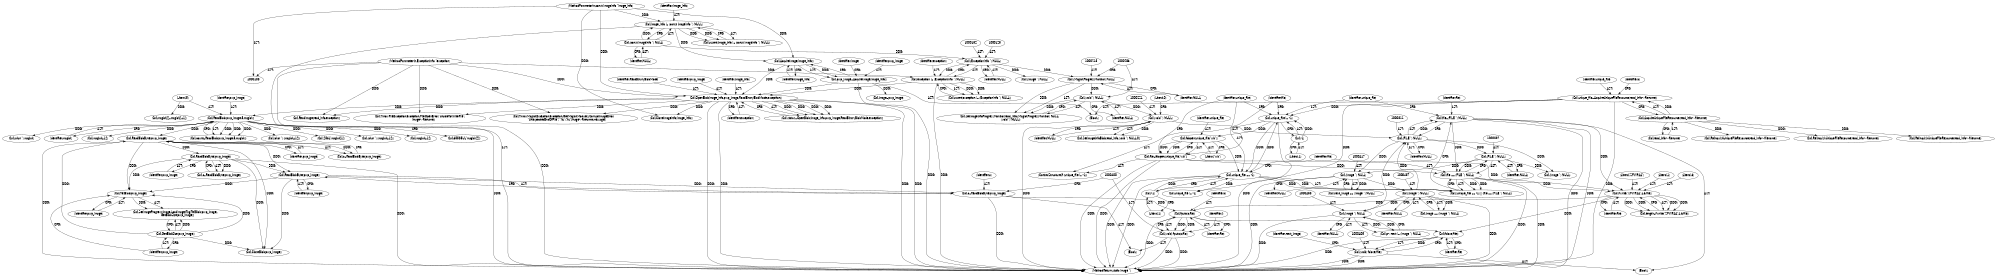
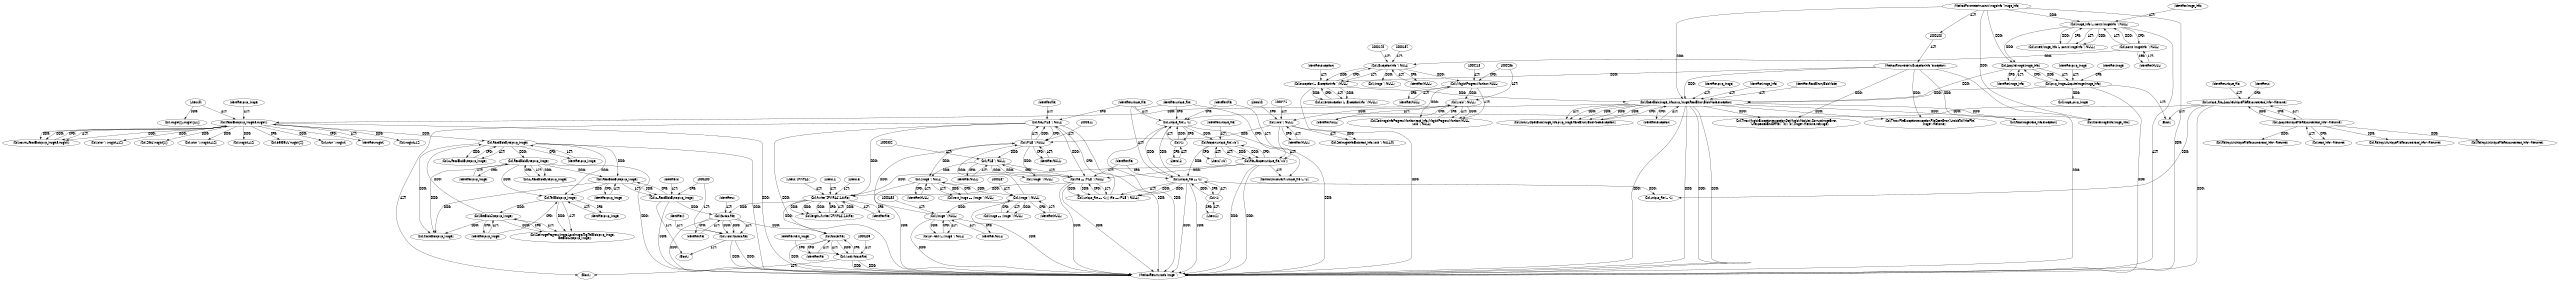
(318, 64) -> (1926, 50)
(1359, 157) -> none
(226, 203) -> (521, 205)
(1157, 225) -> none
none -> (2123, 268)
